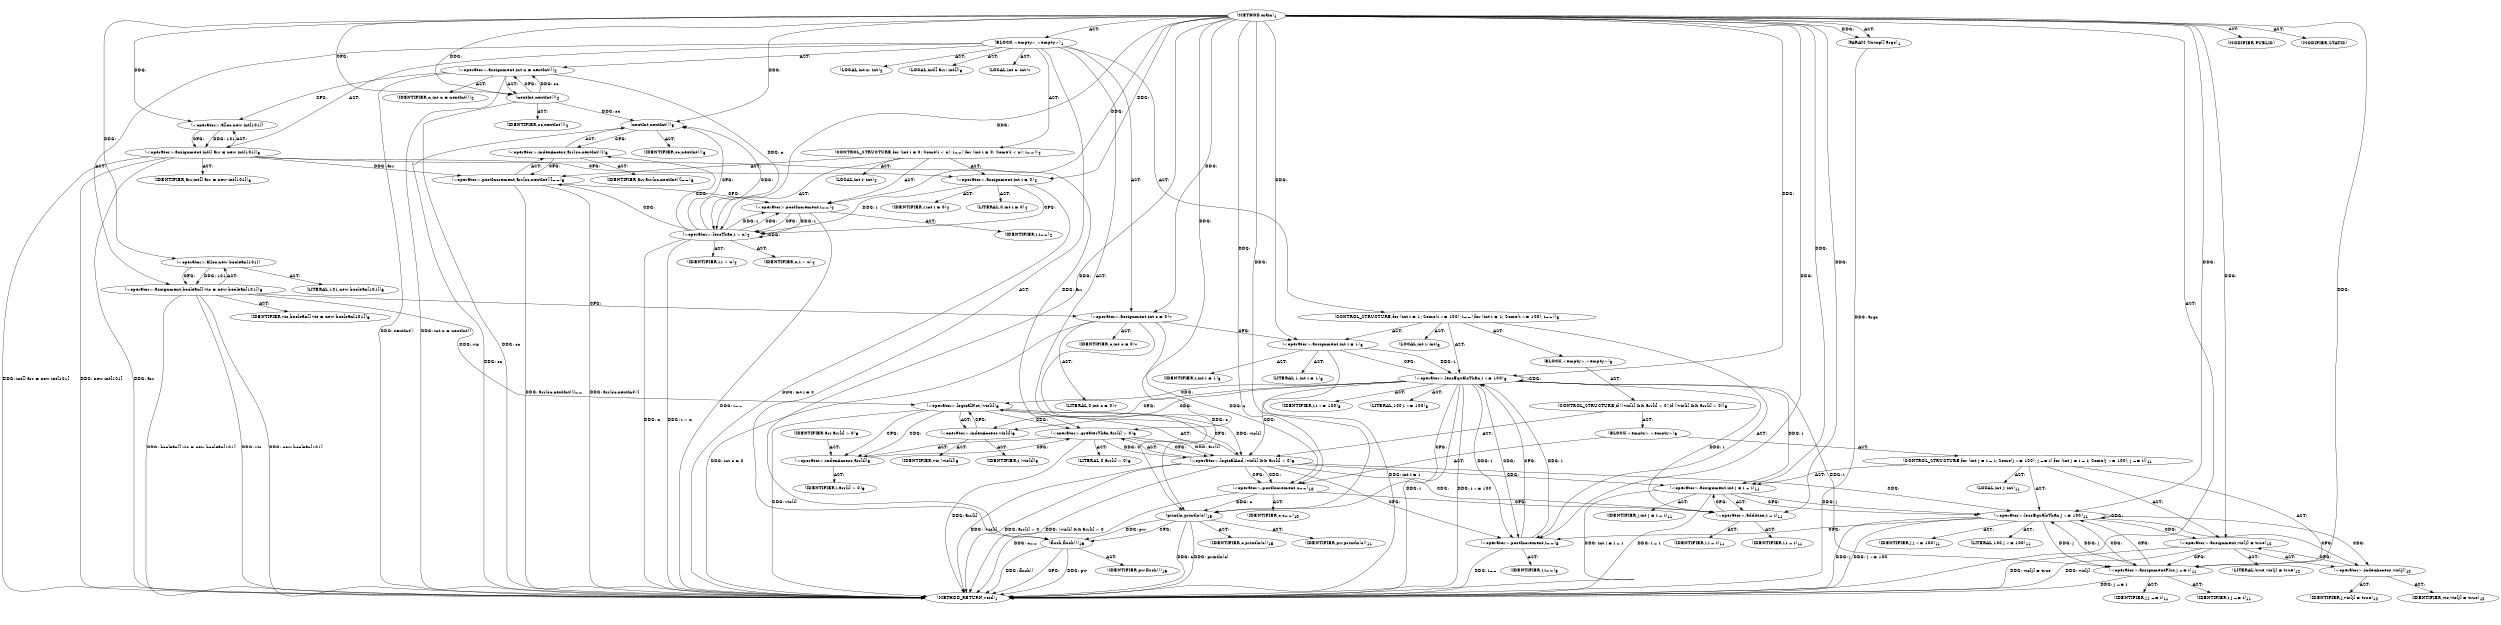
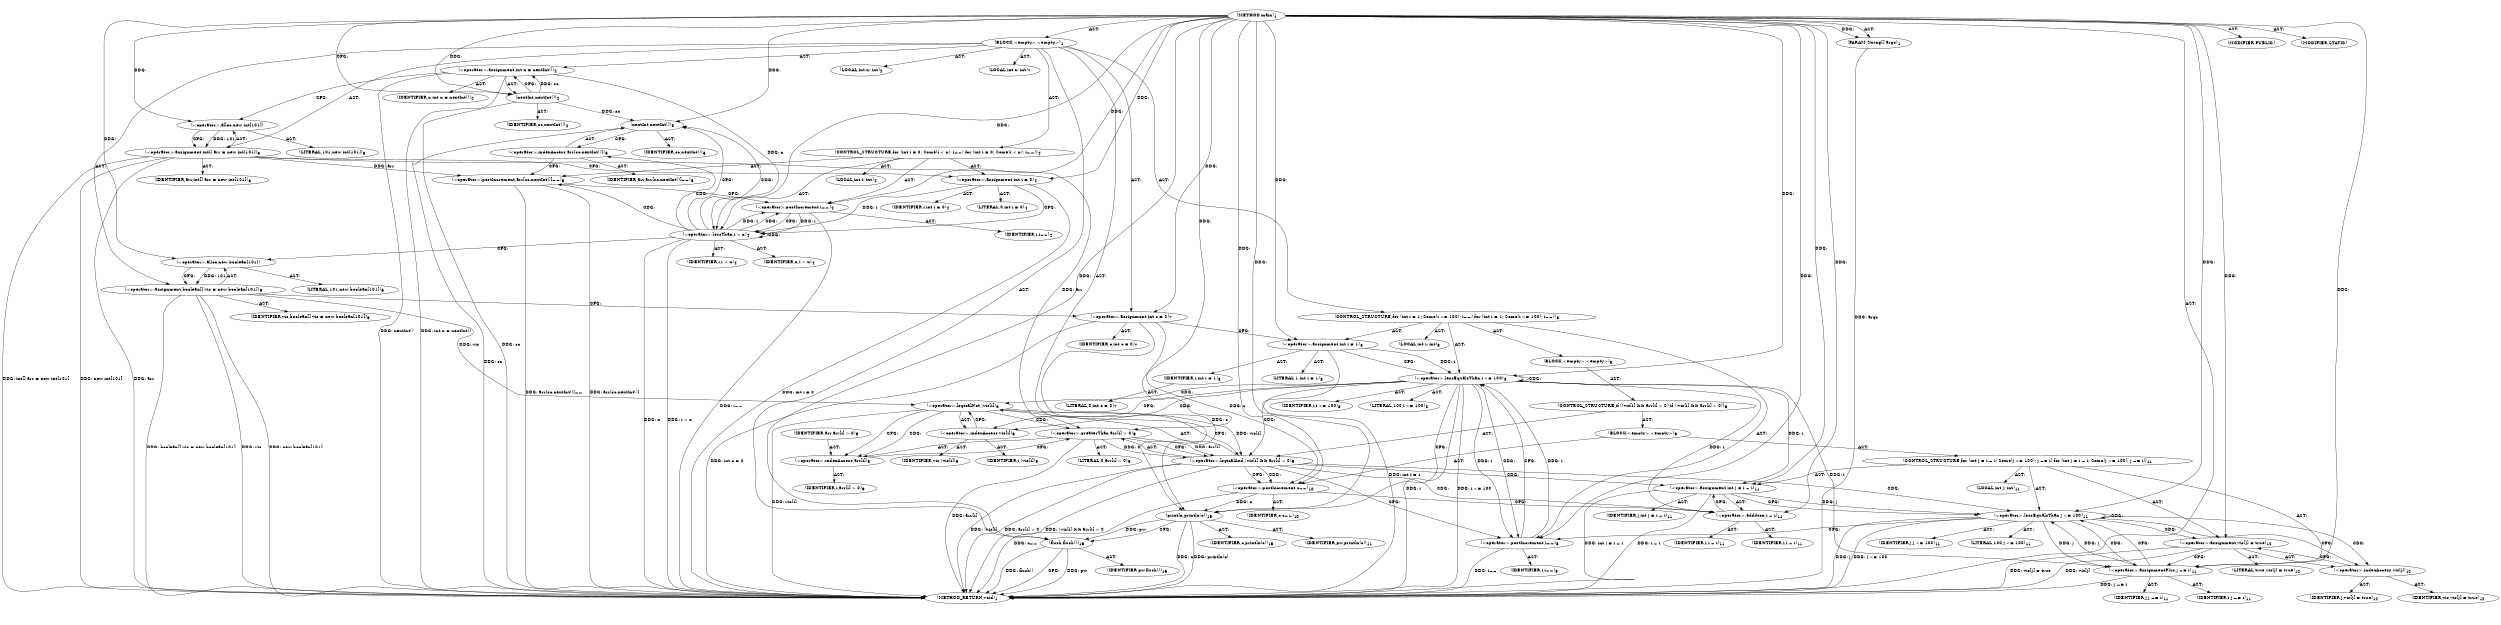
(936, 70) -> none
none -> (332, 153)
(528, 166) -> none
none -> (473, 248)
(1059, 352) -> (1143, 392)
